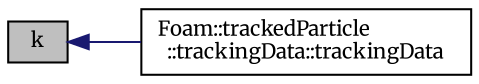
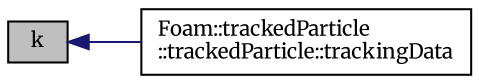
(306, 42) -> (306, 42)
